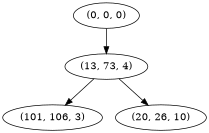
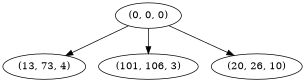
(82, 89) -> (148, 38)
(131, 90) -> (198, 39)
